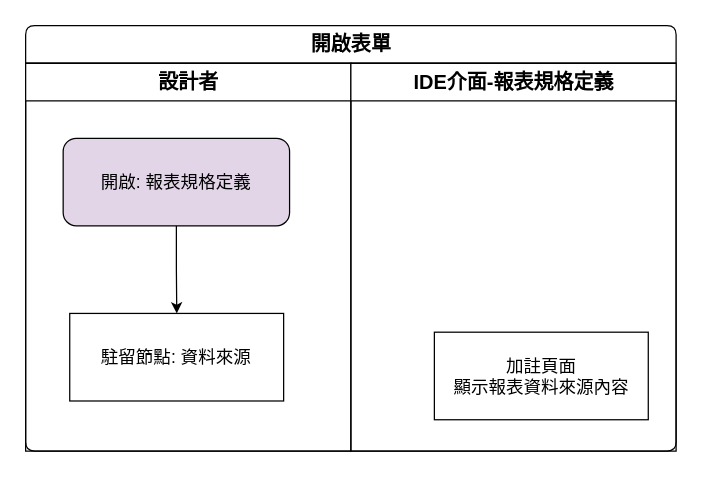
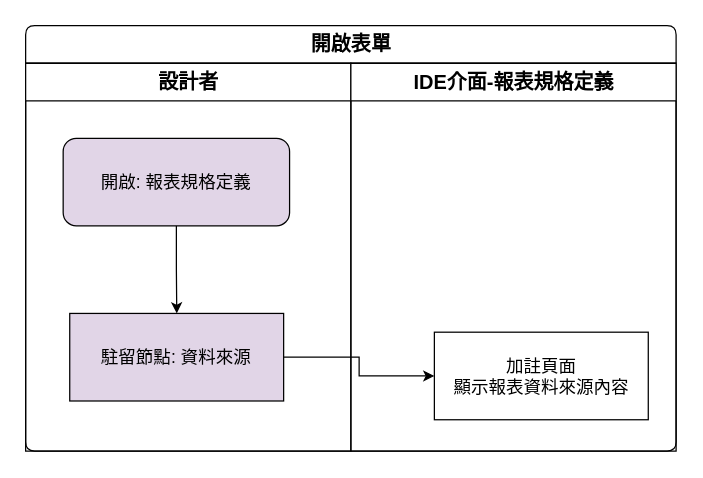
(177, 357) -> (177, 357)
none -> (359, 362)
